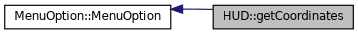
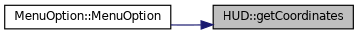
(198, 9) -> (186, 25)
